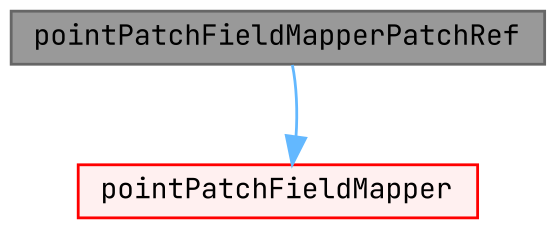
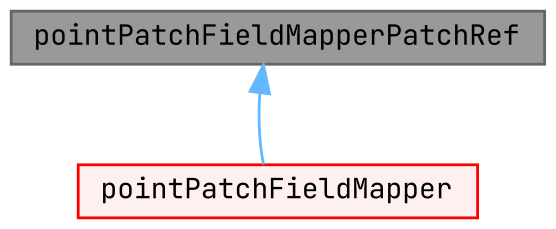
(296, 101) -> (259, 129)
